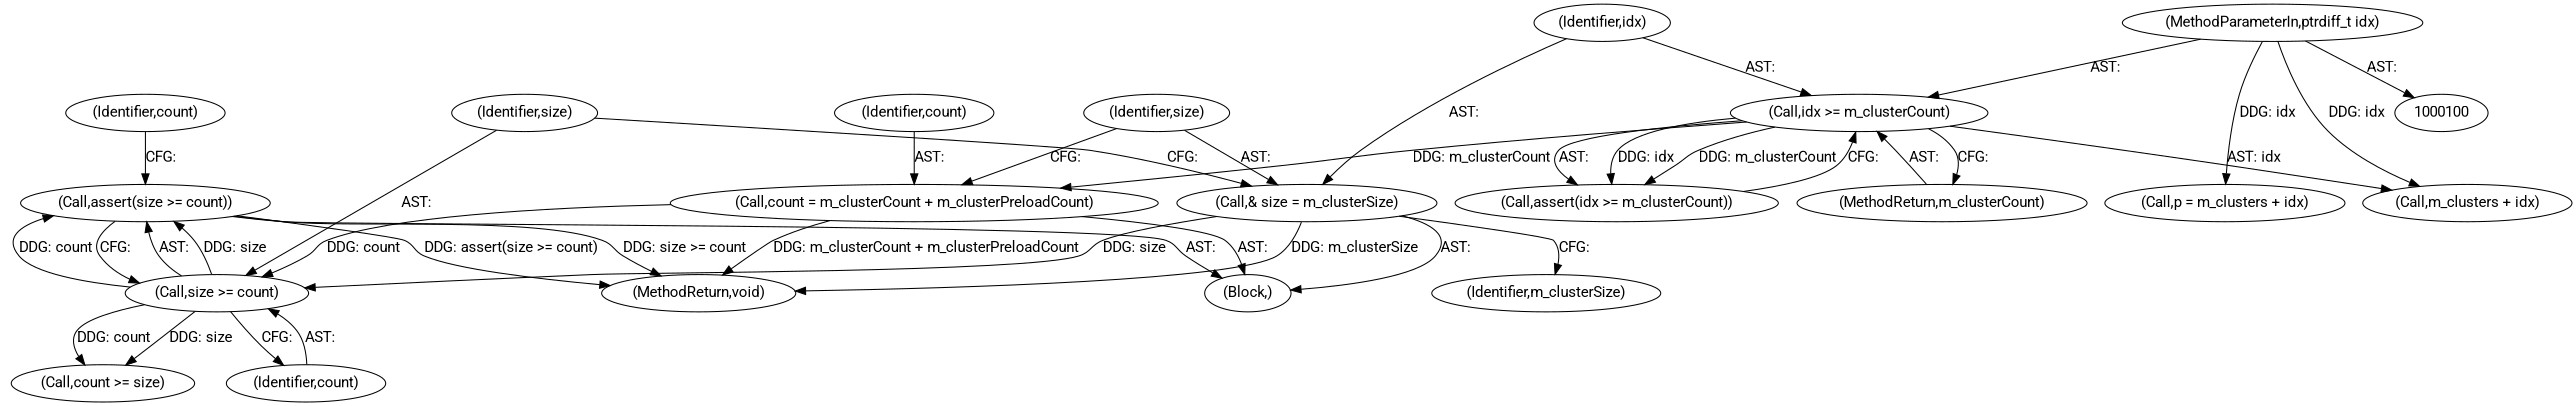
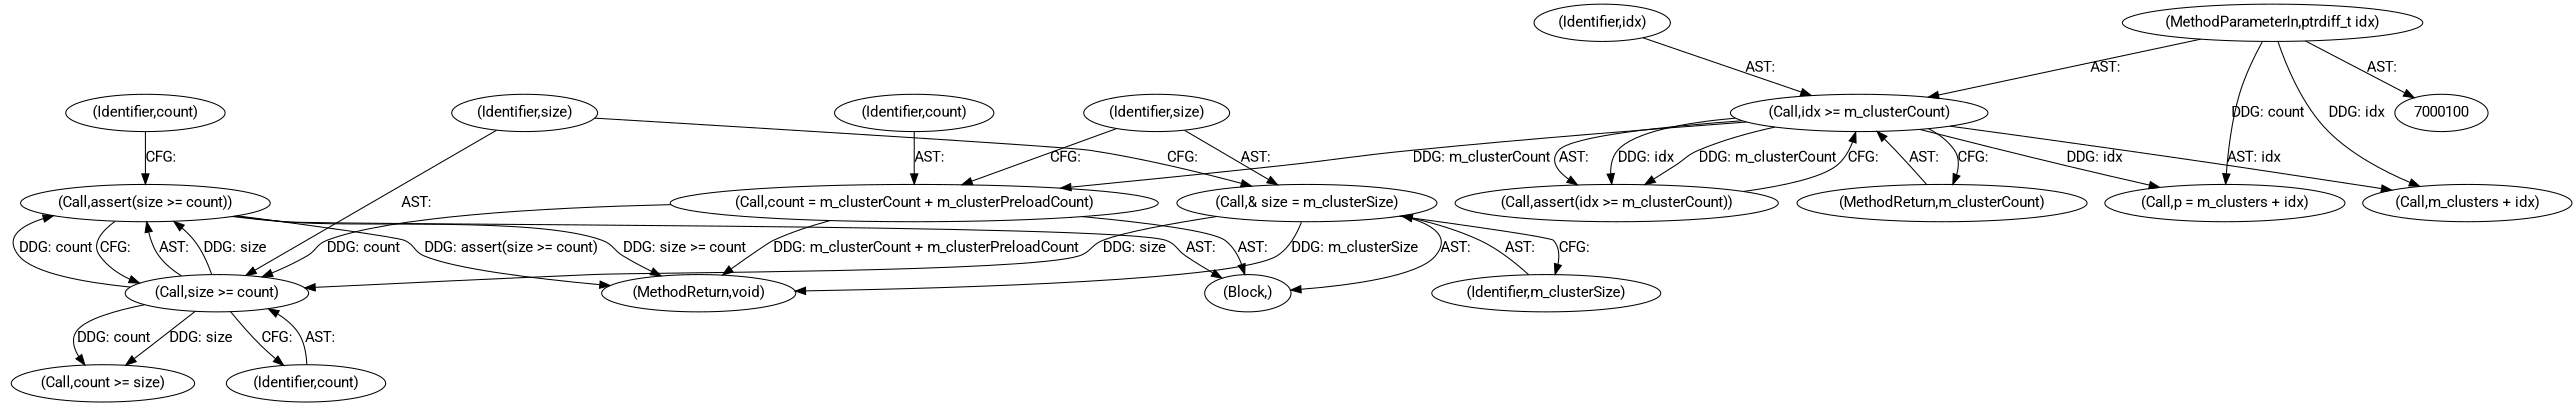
(1443, 99) -> (1475, 238)
(2268, 113) -> (2268, 113)
(2441, 113) -> (2441, 113)
none -> (2034, 158)
